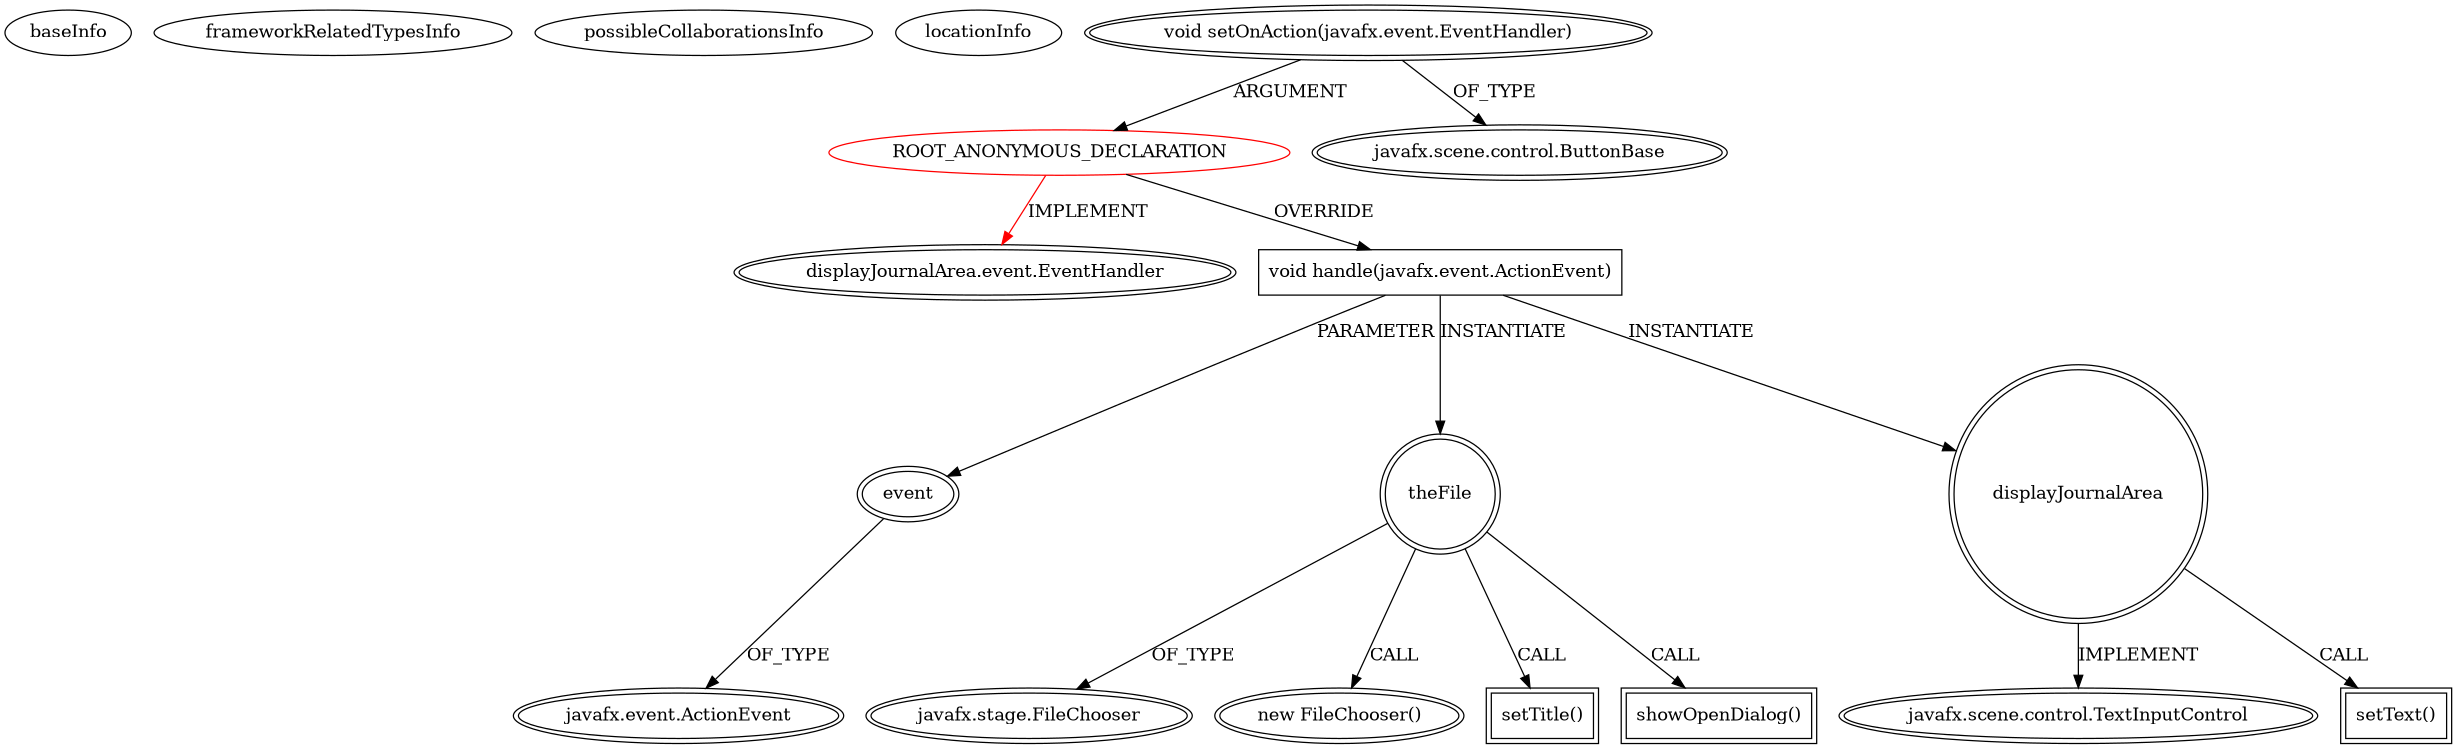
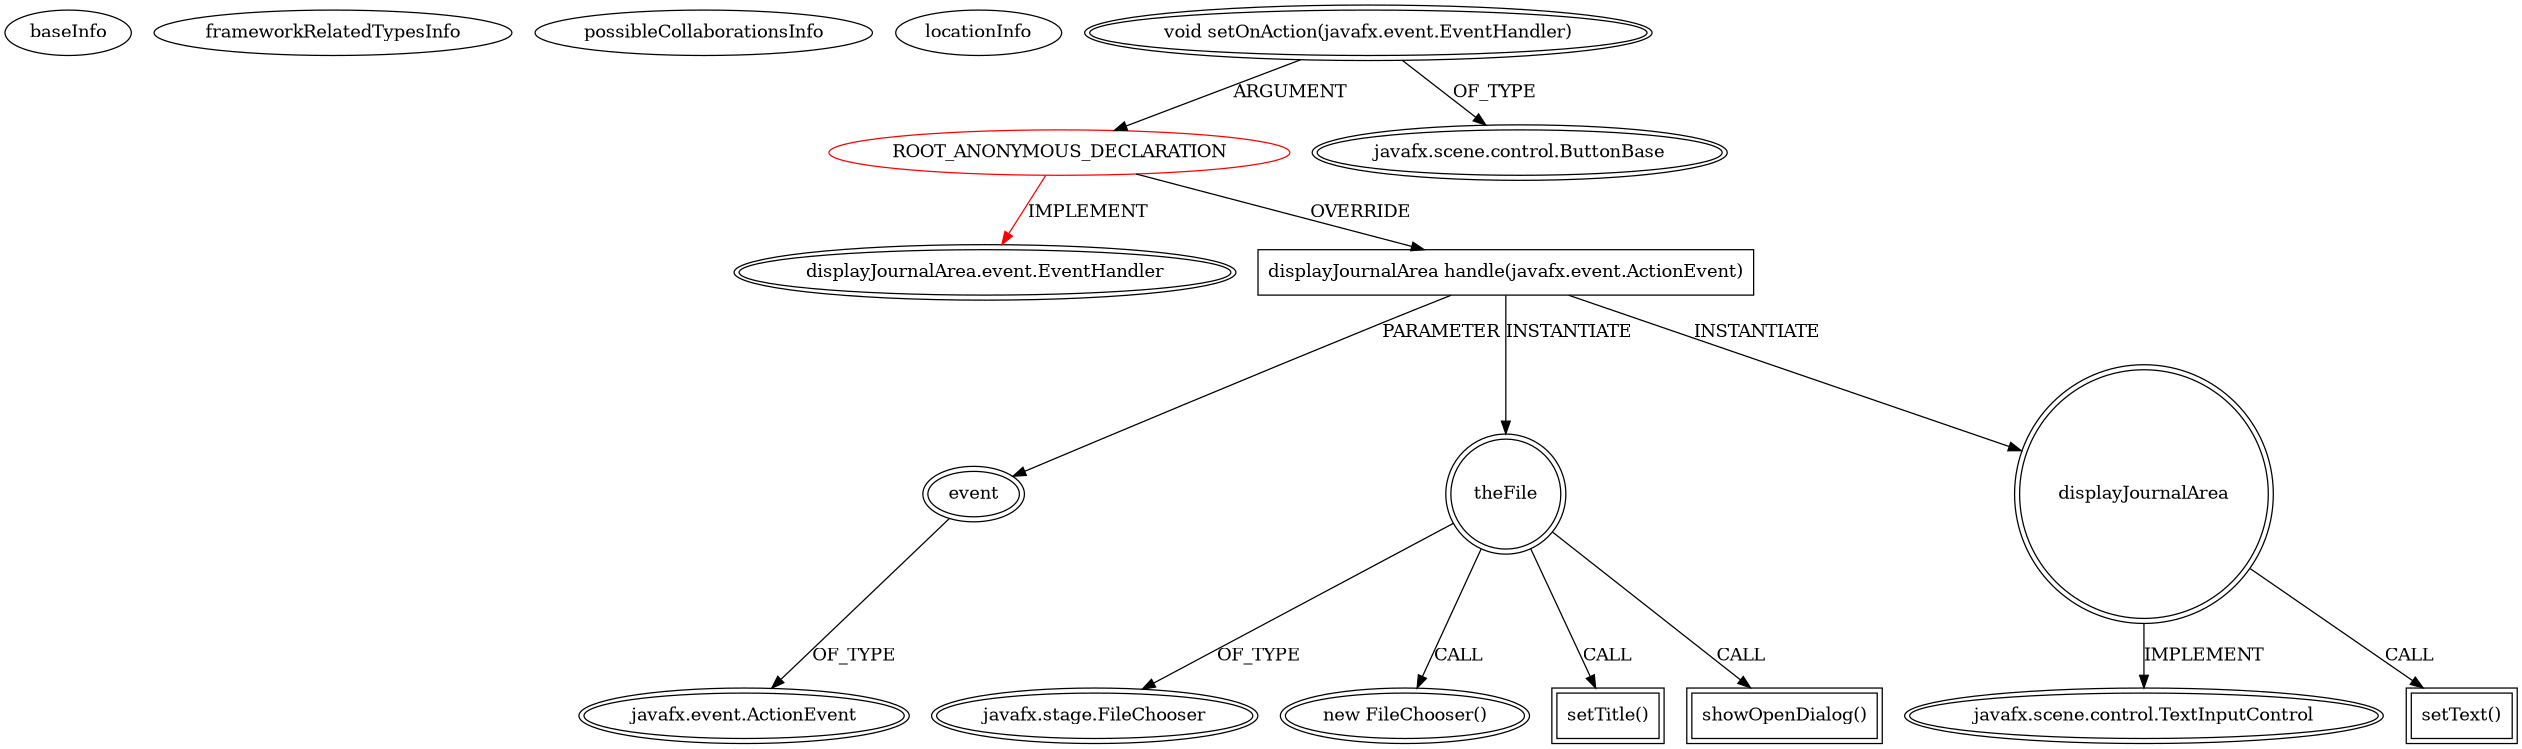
(1440, 272) -> (1506, 272)
